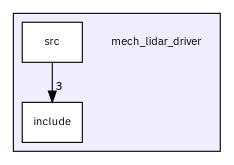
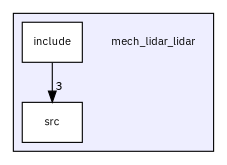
(157, 42) -> (154, 42)
(52, 77) -> (52, 77)
